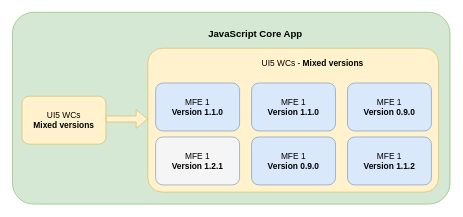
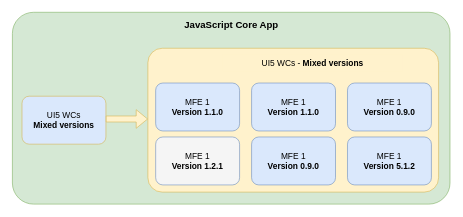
(255, 33) -> (231, 24)
(64, 120) -> (64, 120)
(390, 161) -> (390, 161)
